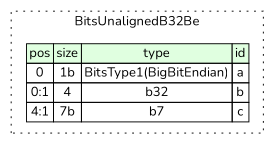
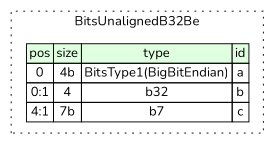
(67, 73) -> (67, 73)
